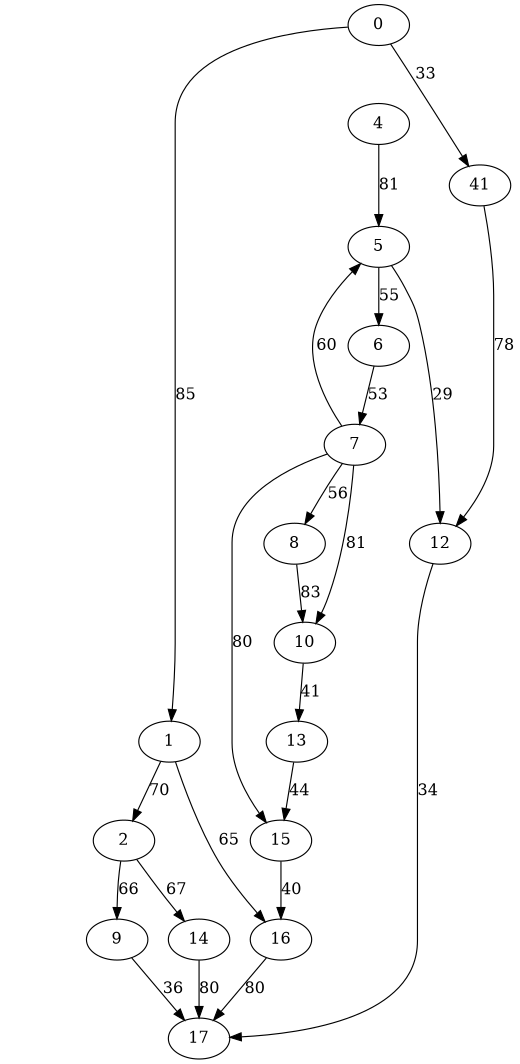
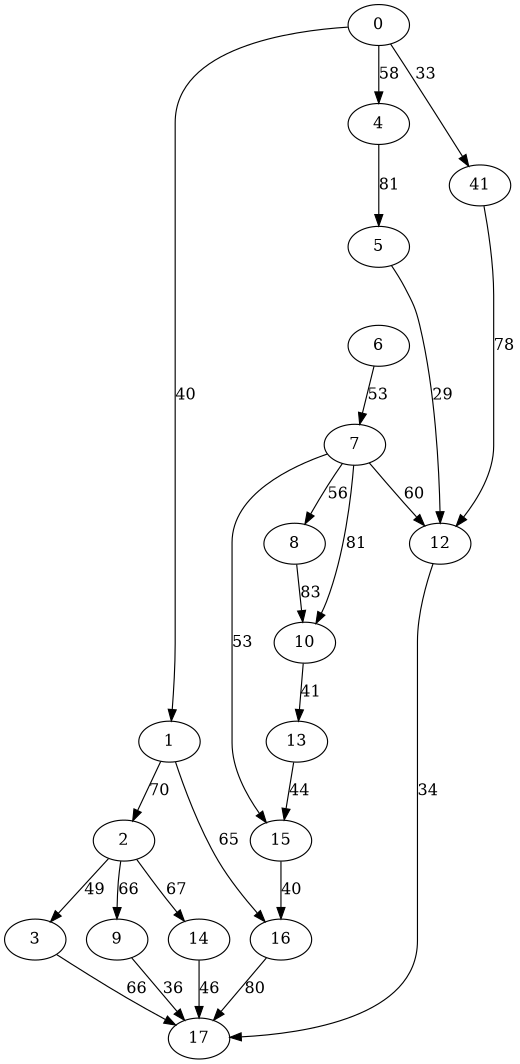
none -> (379, 69)
(379, 291) -> none
(313, 346) -> (393, 490)
(186, 395) -> (186, 395)
(243, 643) -> (243, 643)
none -> (35, 940)
(210, 989) -> (210, 989)
